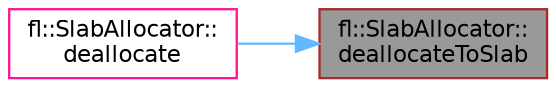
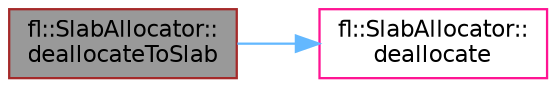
(266, 44) -> (266, 44)
